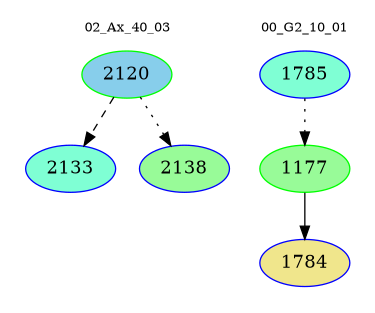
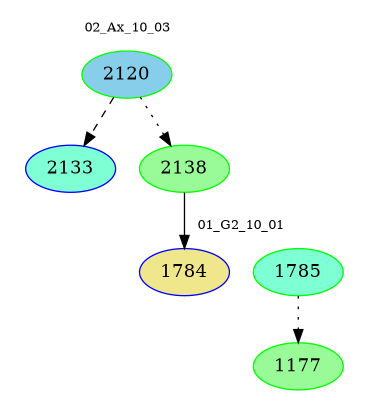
(128, 28) -> (128, 28)
(305, 28) -> (241, 226)
(305, 75) -> (298, 272)
(184, 169) -> (184, 169)
(305, 209) -> (184, 221)
